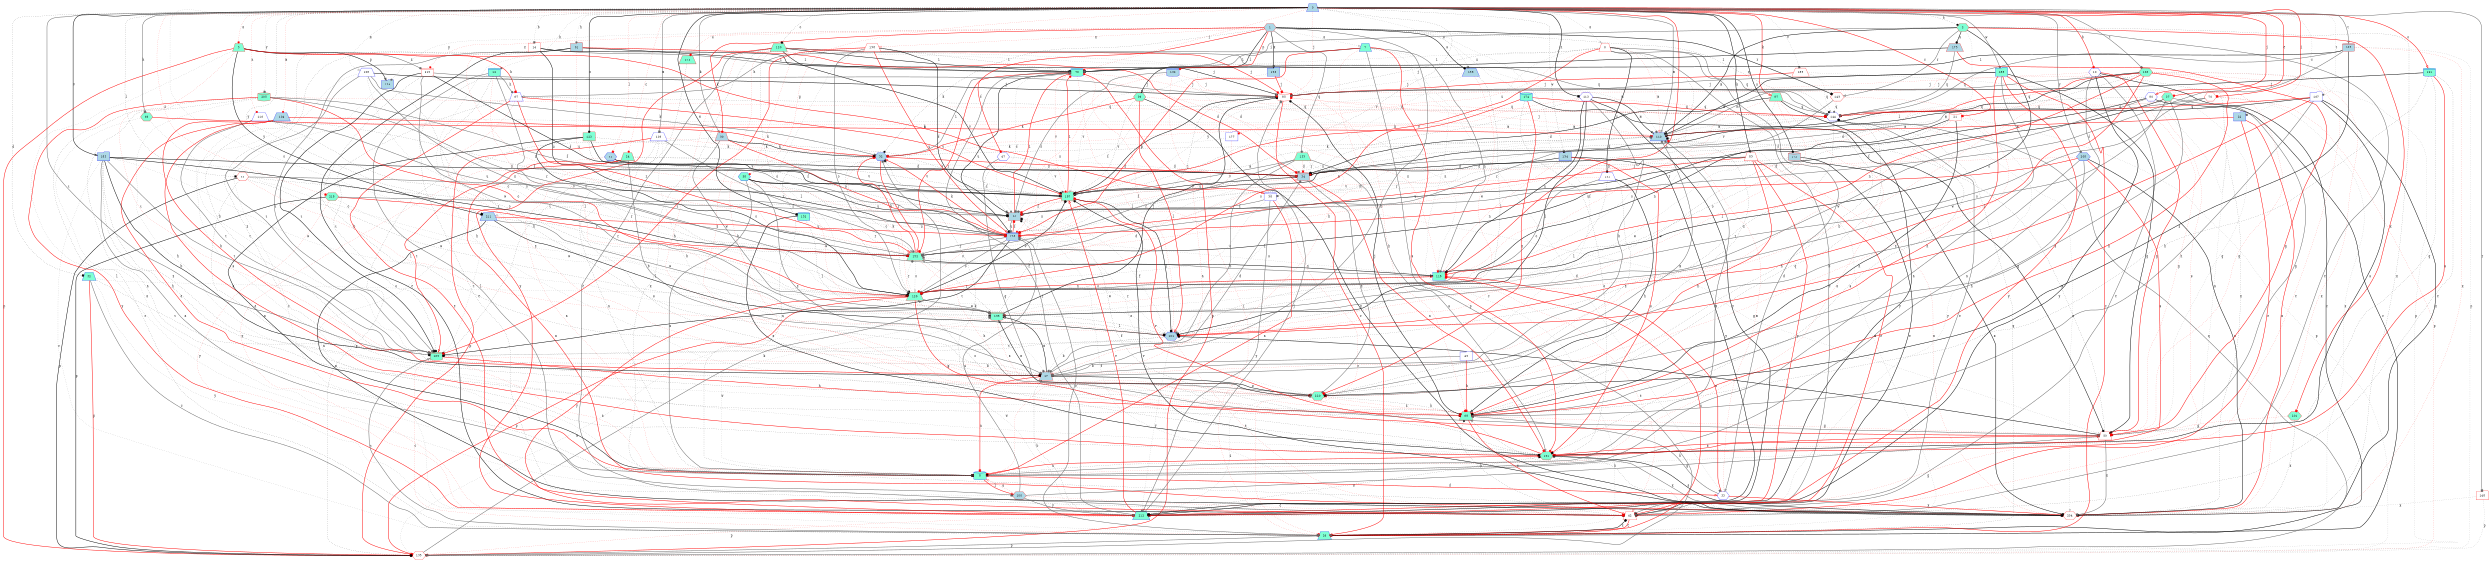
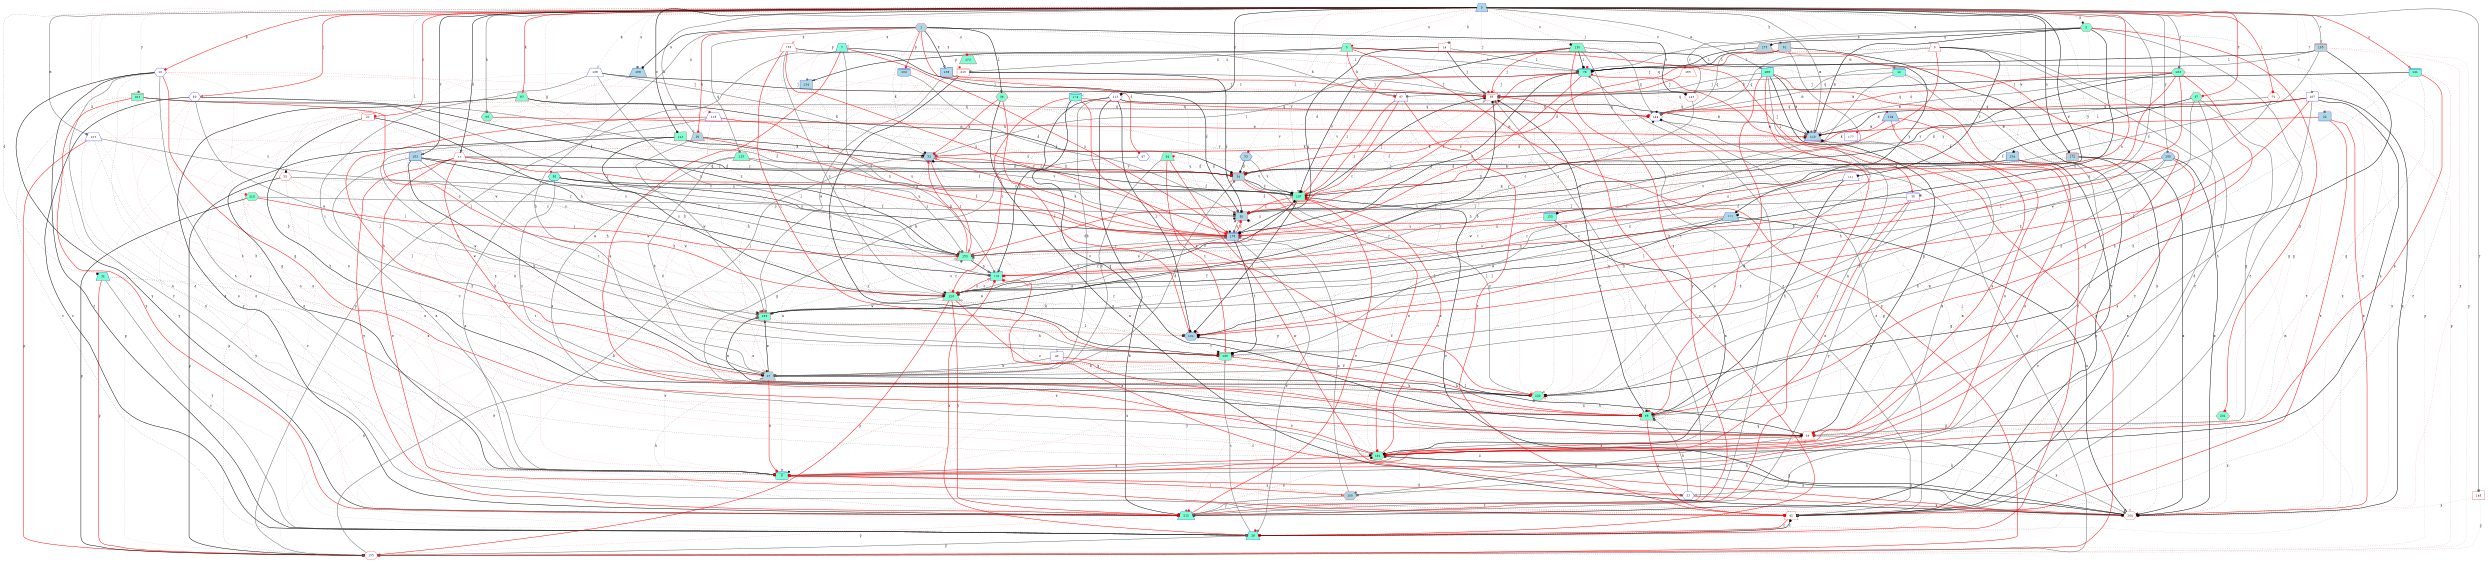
(1336, 174) -> none
(651, 201) -> (956, 191)
